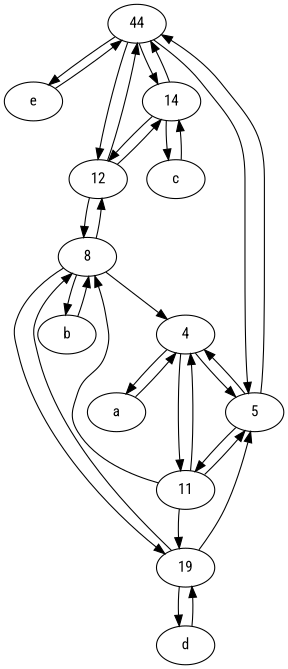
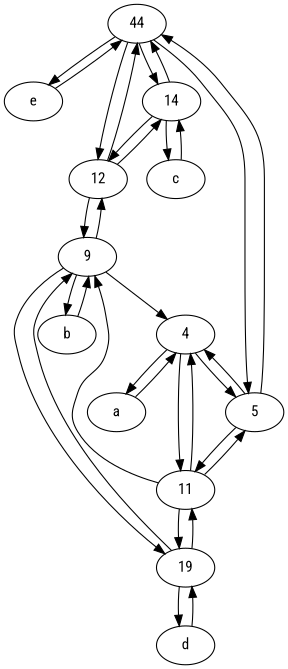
(87, 257) -> (87, 257)
(229, 499) -> (193, 534)
